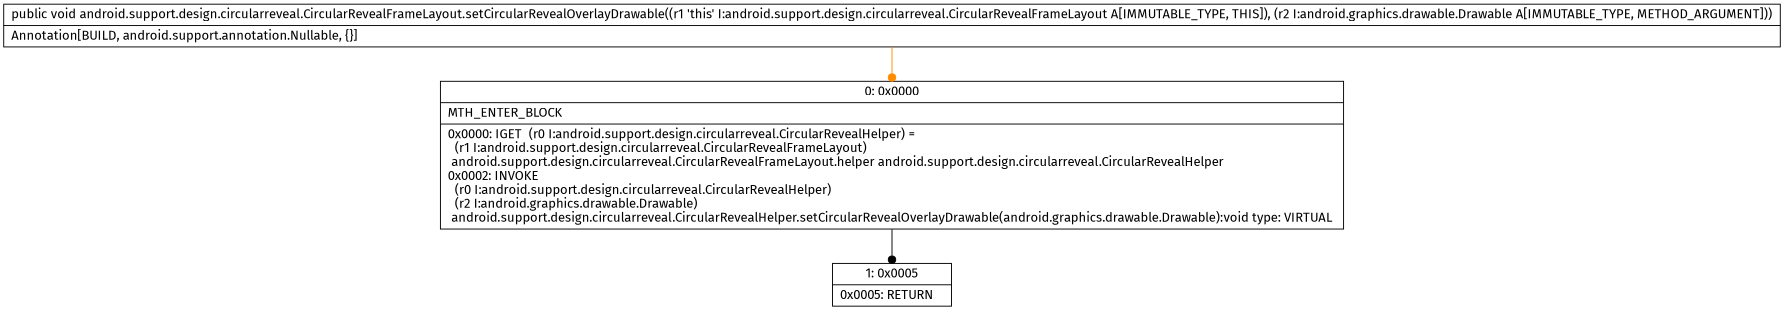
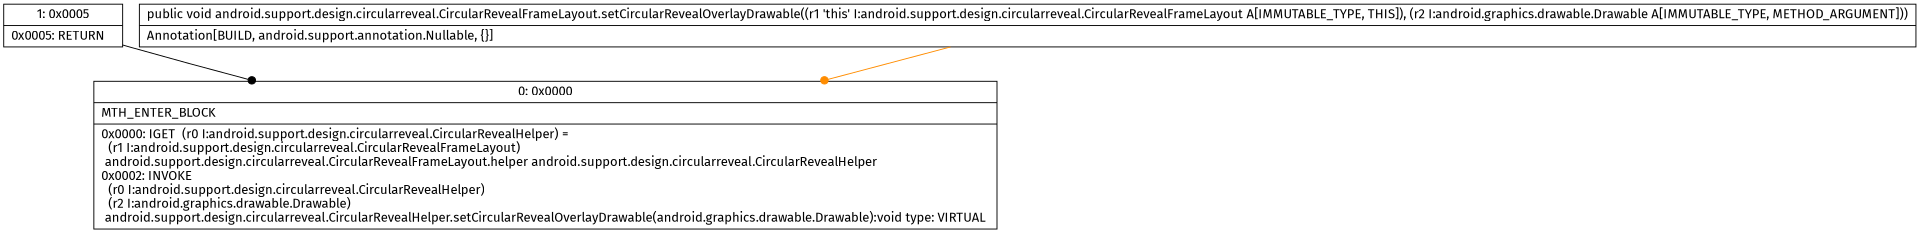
(892, 243) -> (185, 62)
